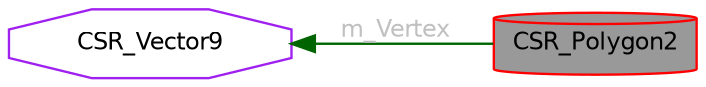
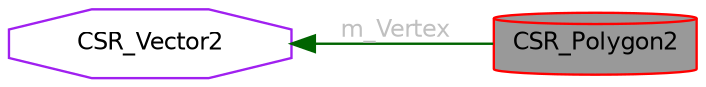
(150, 44) -> (150, 44)
